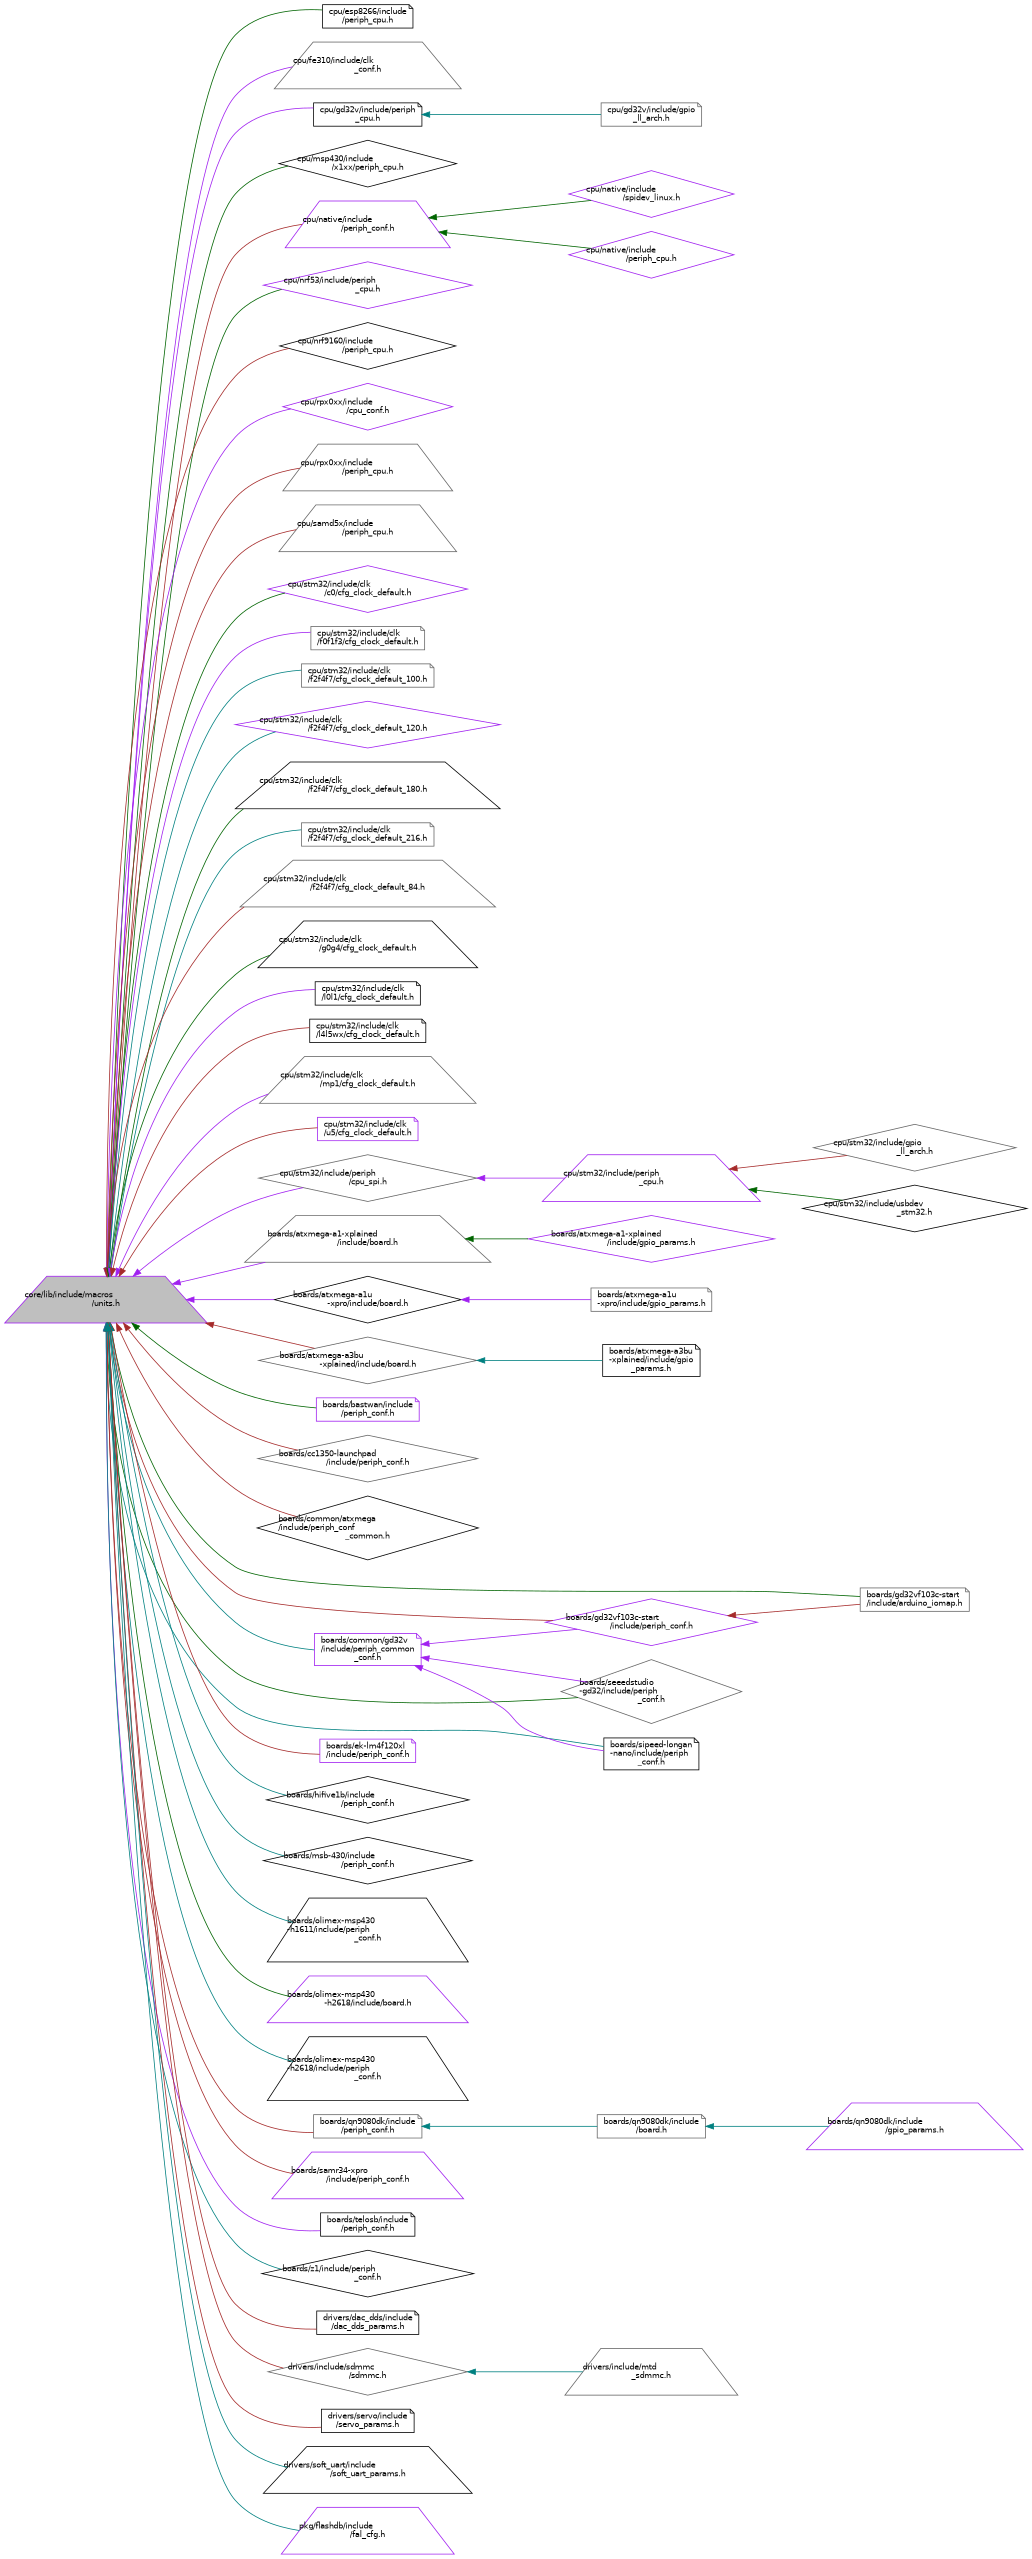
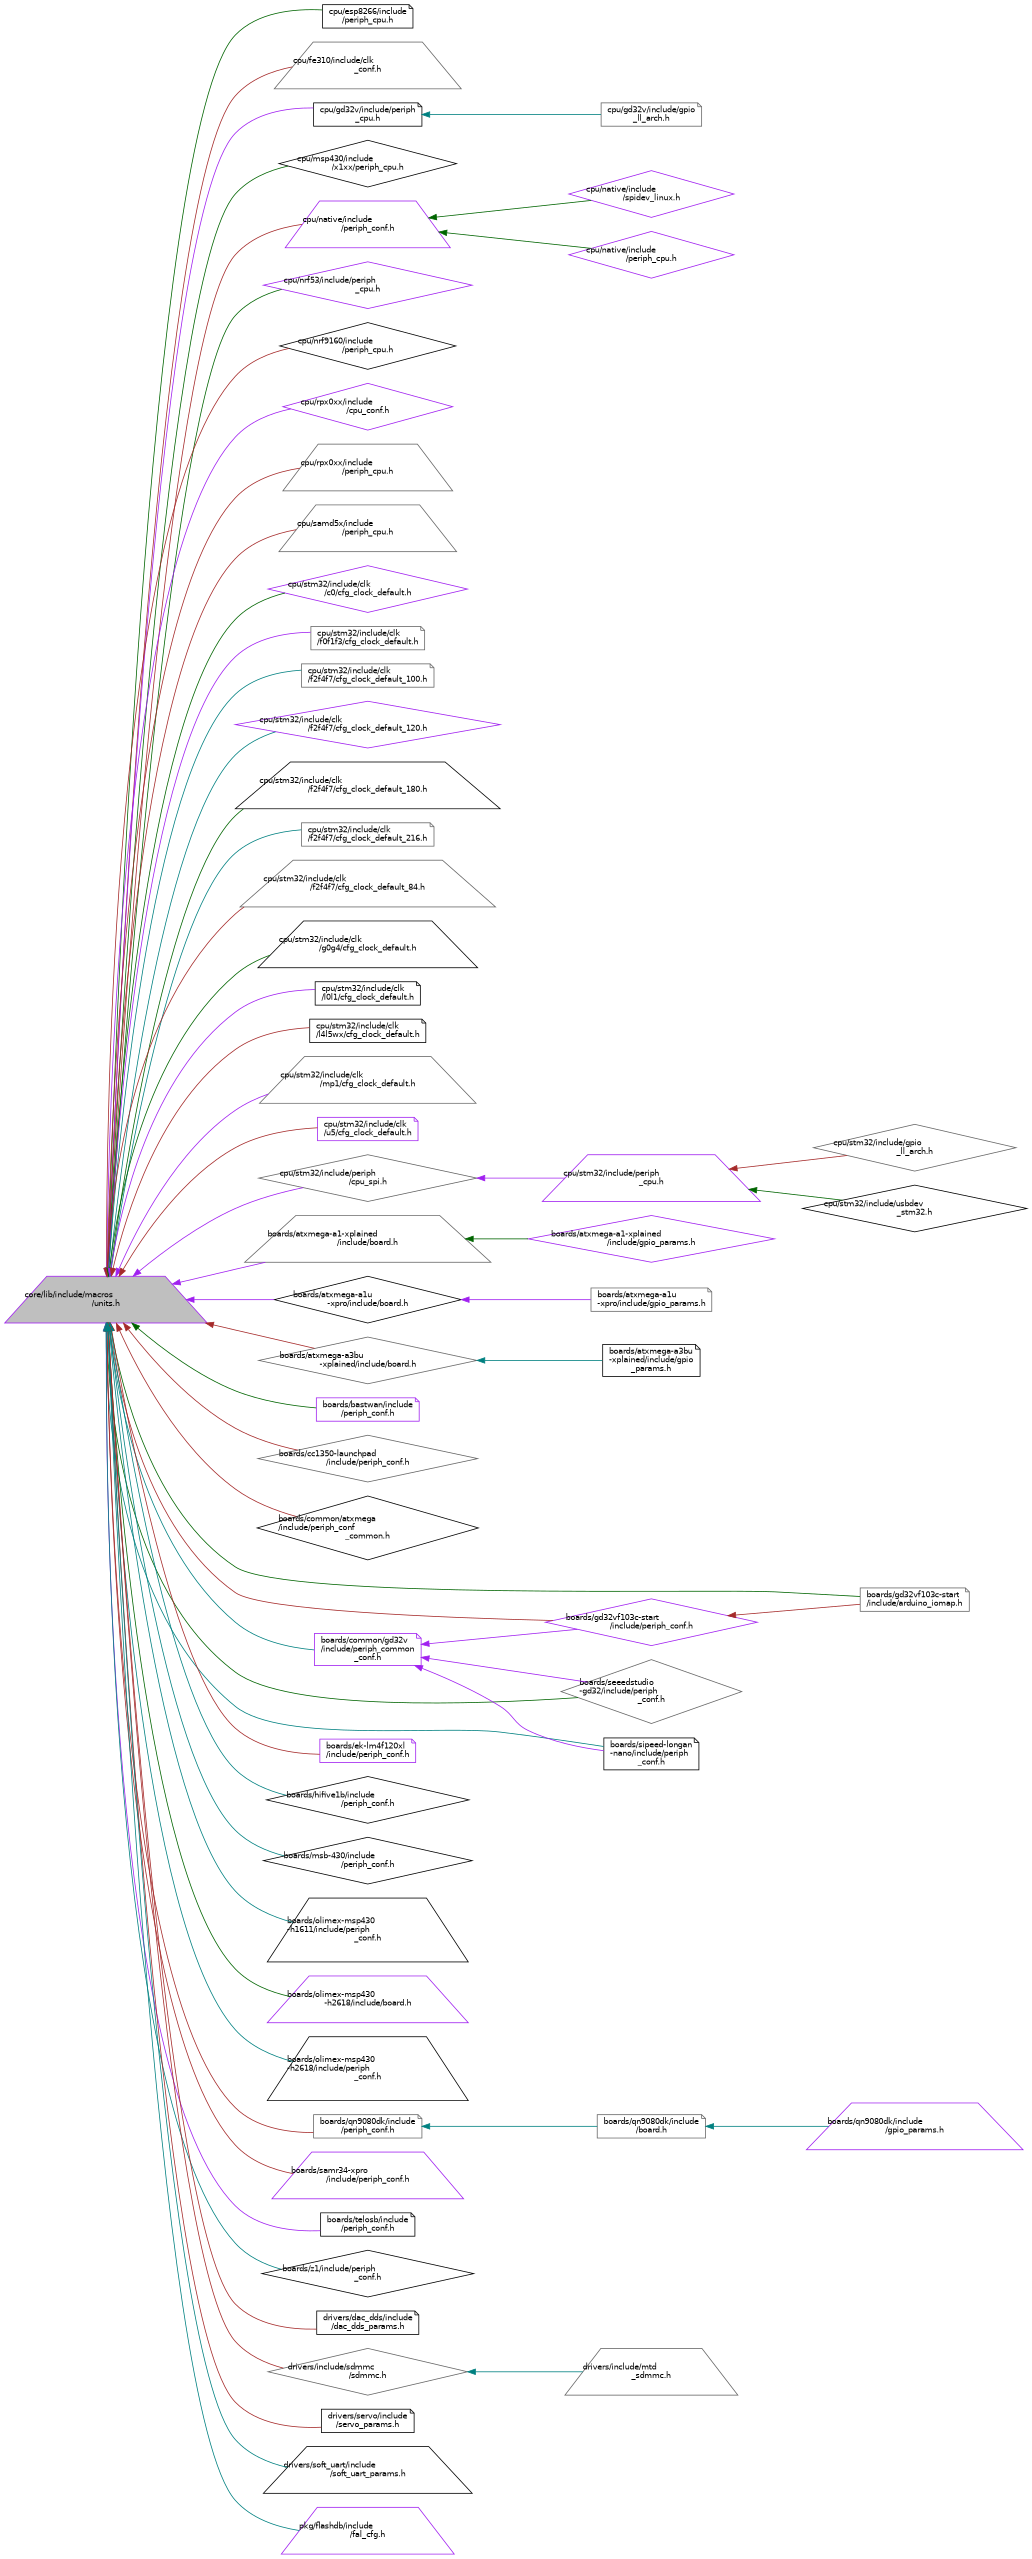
(145, 645) -> (145, 645)
